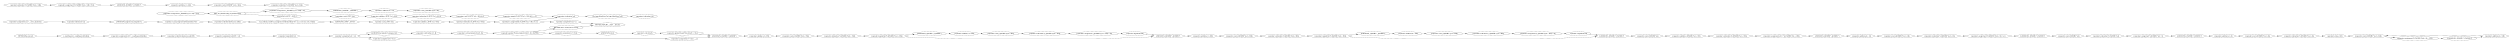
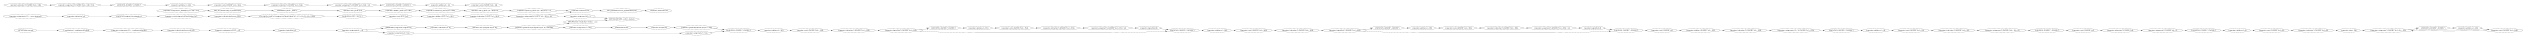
(255, 12) -> (318, 5)
(2347, 36) -> (2362, 30)
